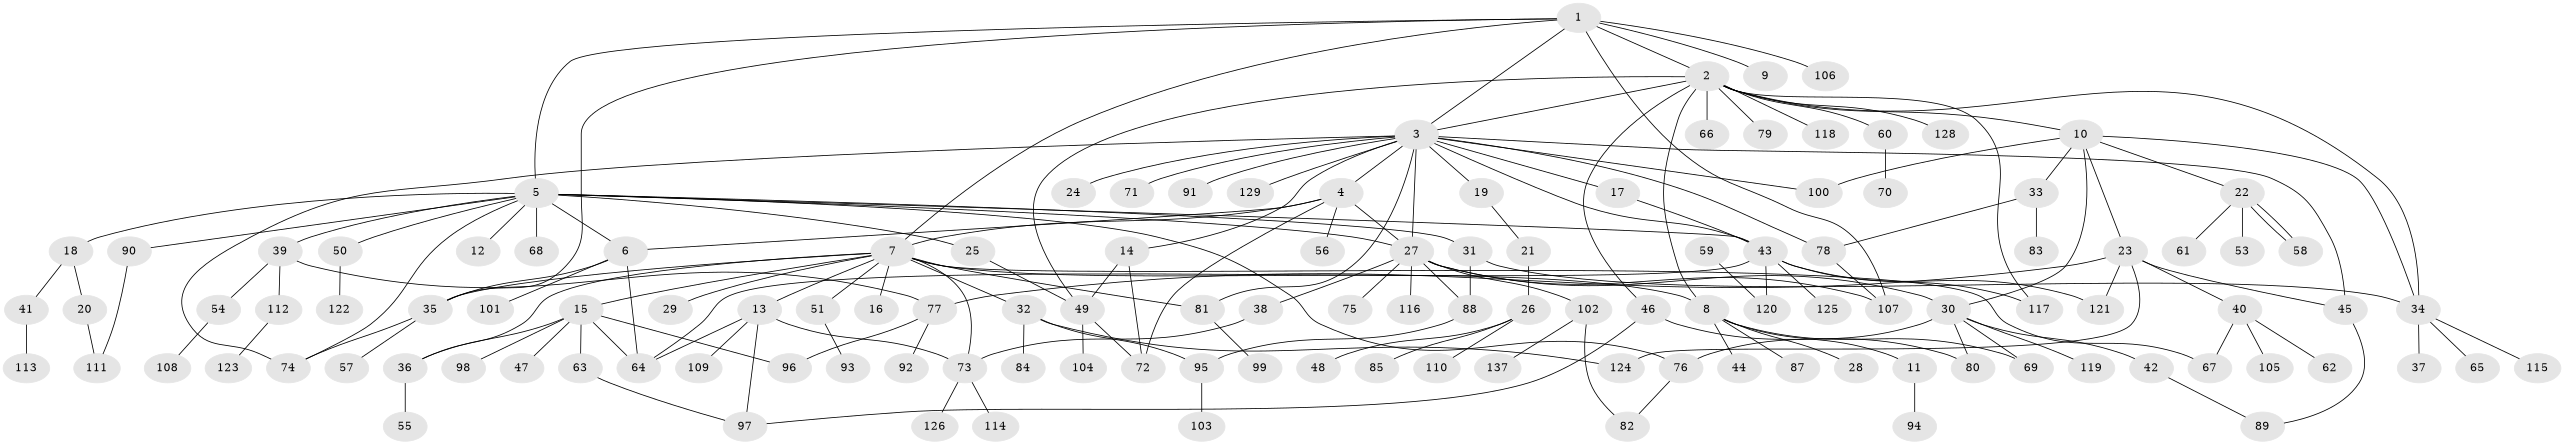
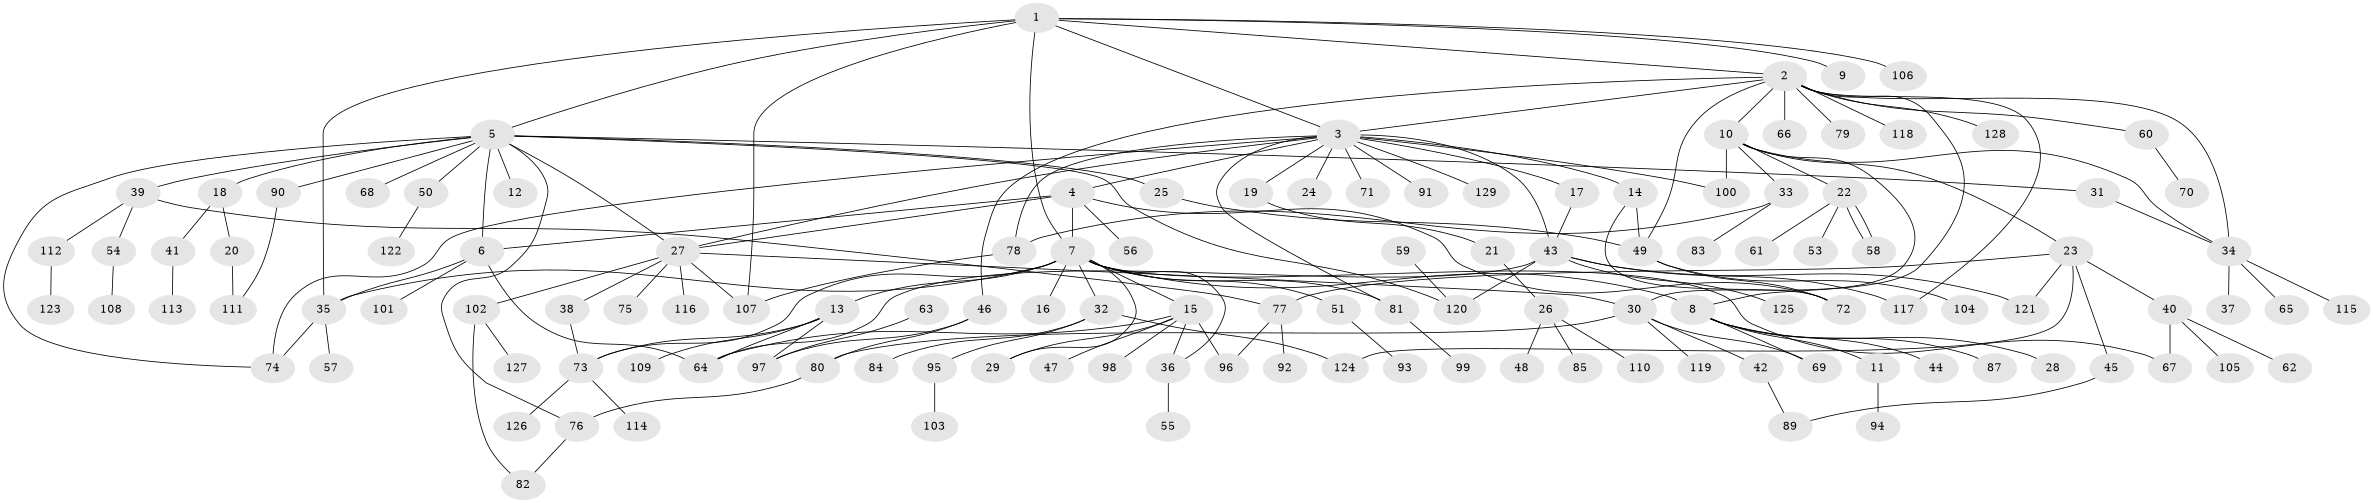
(1928, 154) -> none
(1363, 221) -> (1123, 200)
(1470, 310) -> none
(581, 339) -> (1087, 339)
(1815, 339) -> (697, 397)
(1498, 368) -> (517, 368)
